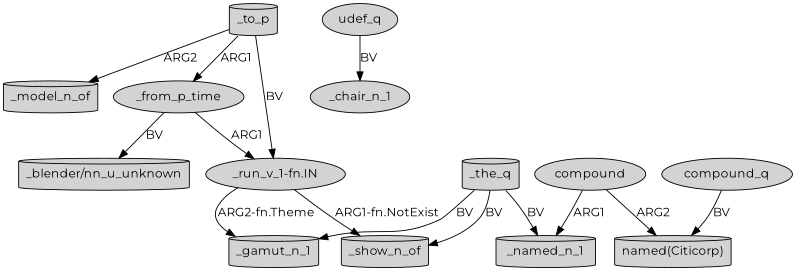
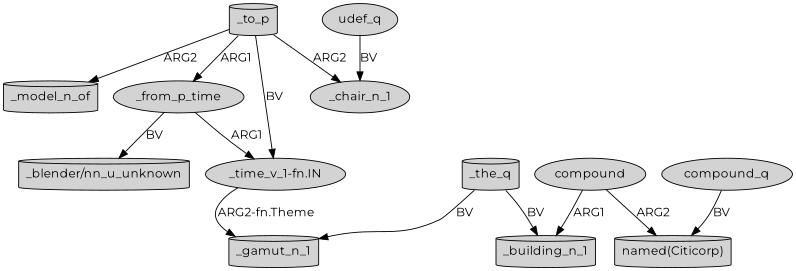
none -> (303, 56)
(276, 174) -> (276, 174)
(385, 252) -> none
(546, 252) -> (546, 252)
